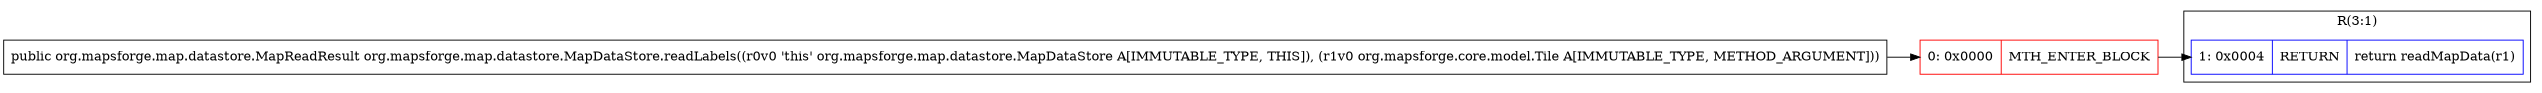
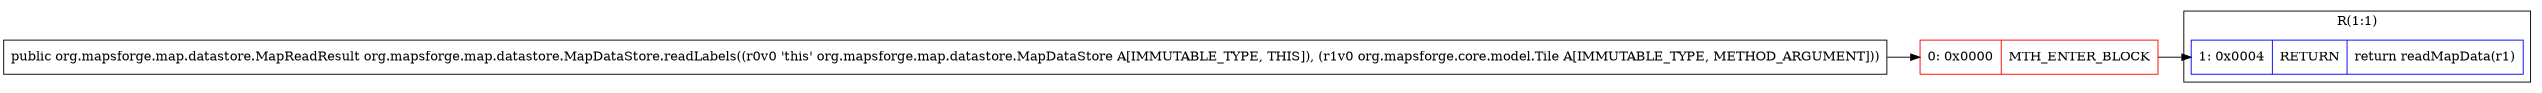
(2357, 22) -> (2357, 22)
